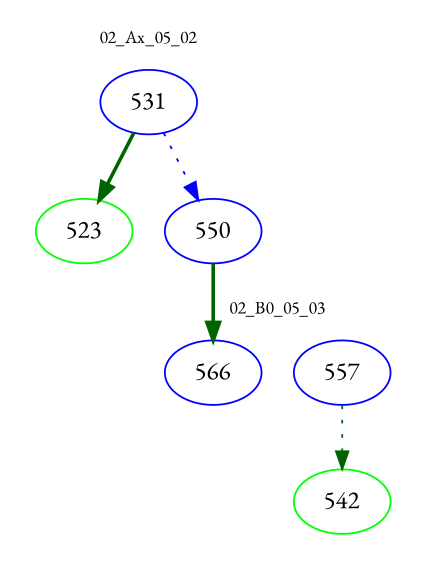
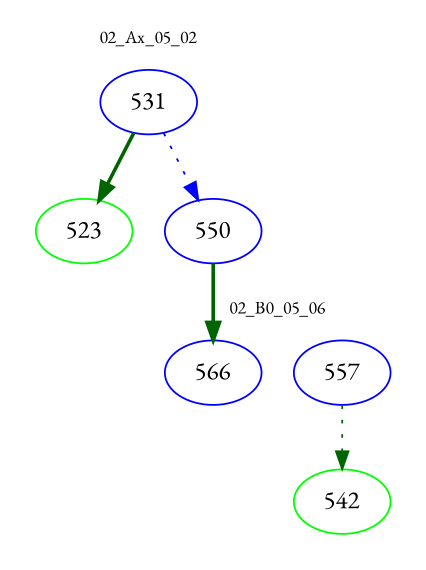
(278, 309) -> (278, 309)
